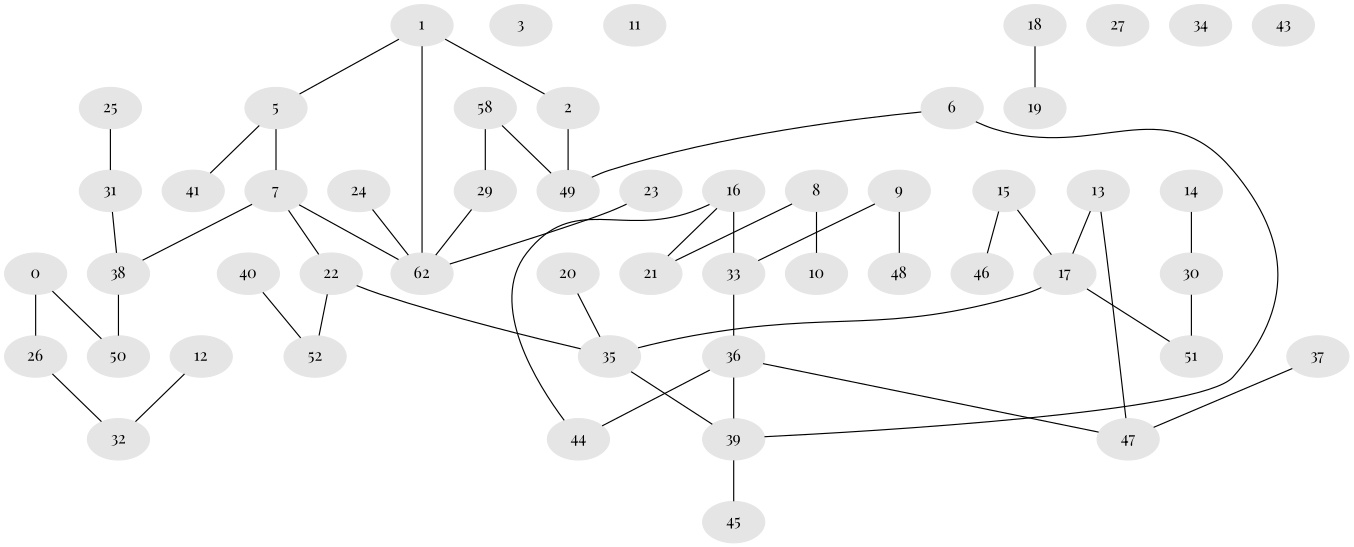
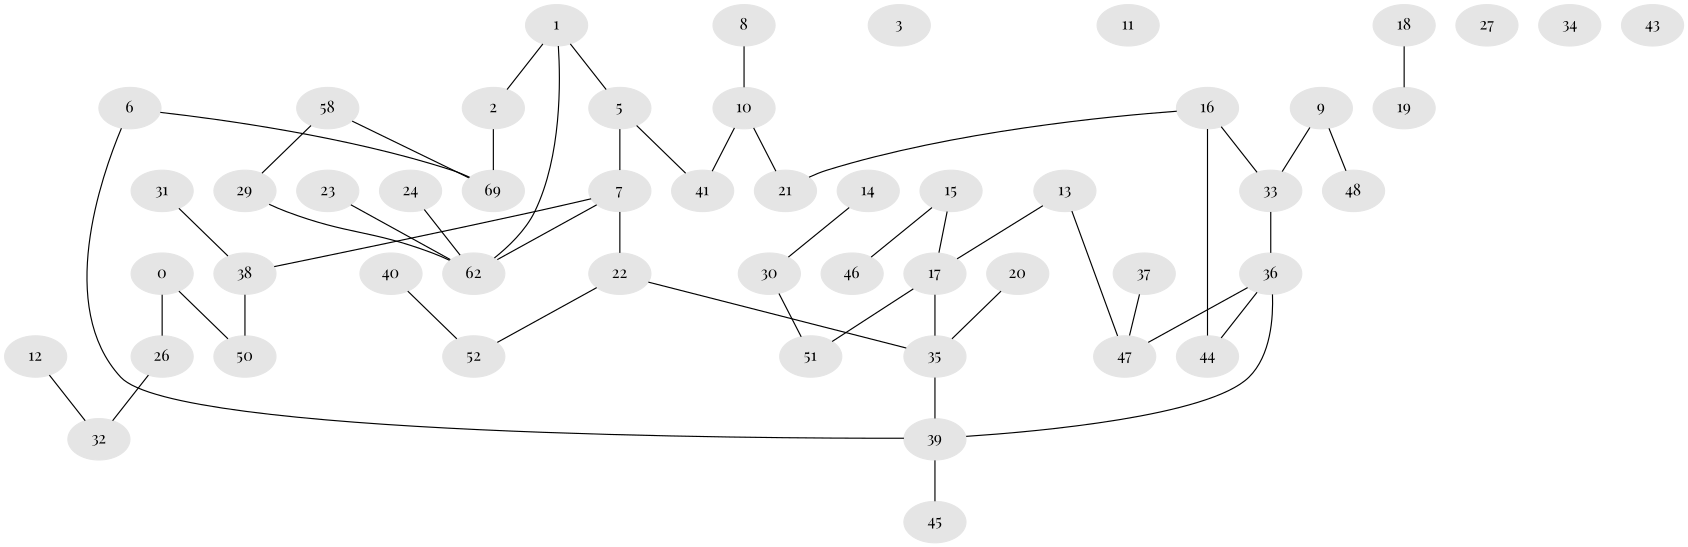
(110, 108) -> none
none -> (723, 150)
(568, 191) -> (493, 191)
(742, 228) -> (765, 150)
